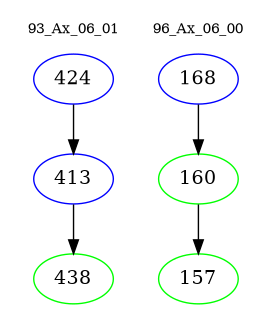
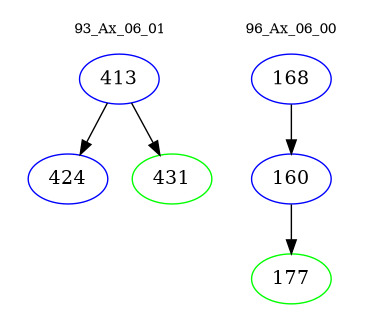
(74, 122) -> (97, 123)
(198, 179) -> (291, 179)
(74, 279) -> (172, 179)
(198, 279) -> (291, 279)
